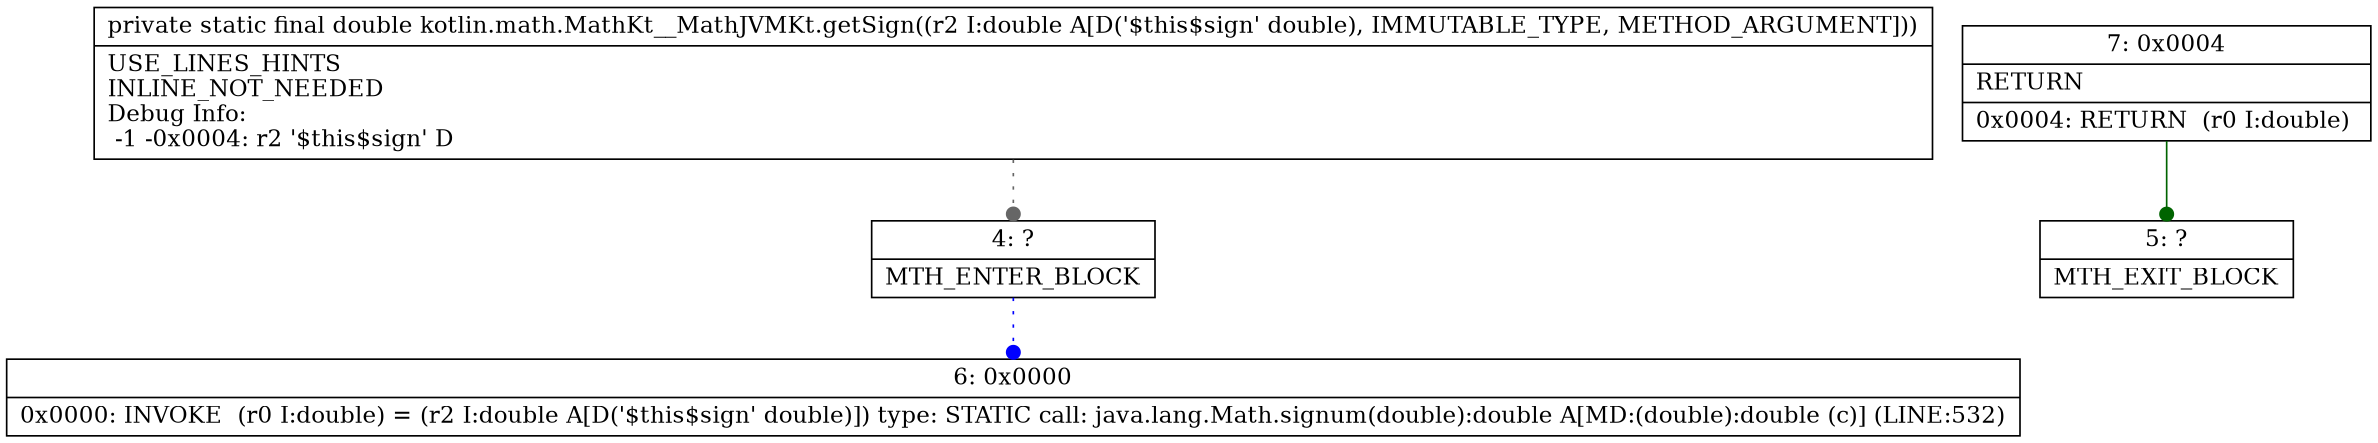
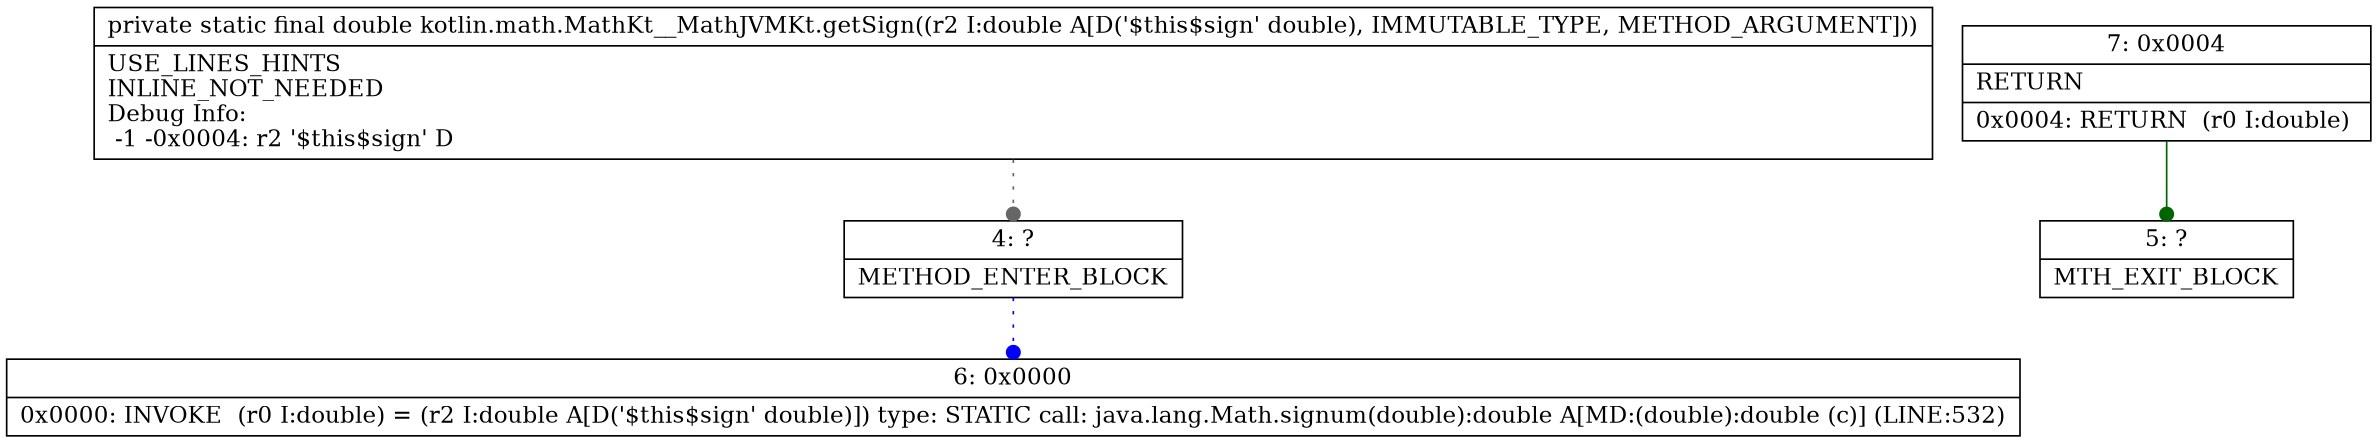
(1013, 278) -> (1013, 278)
